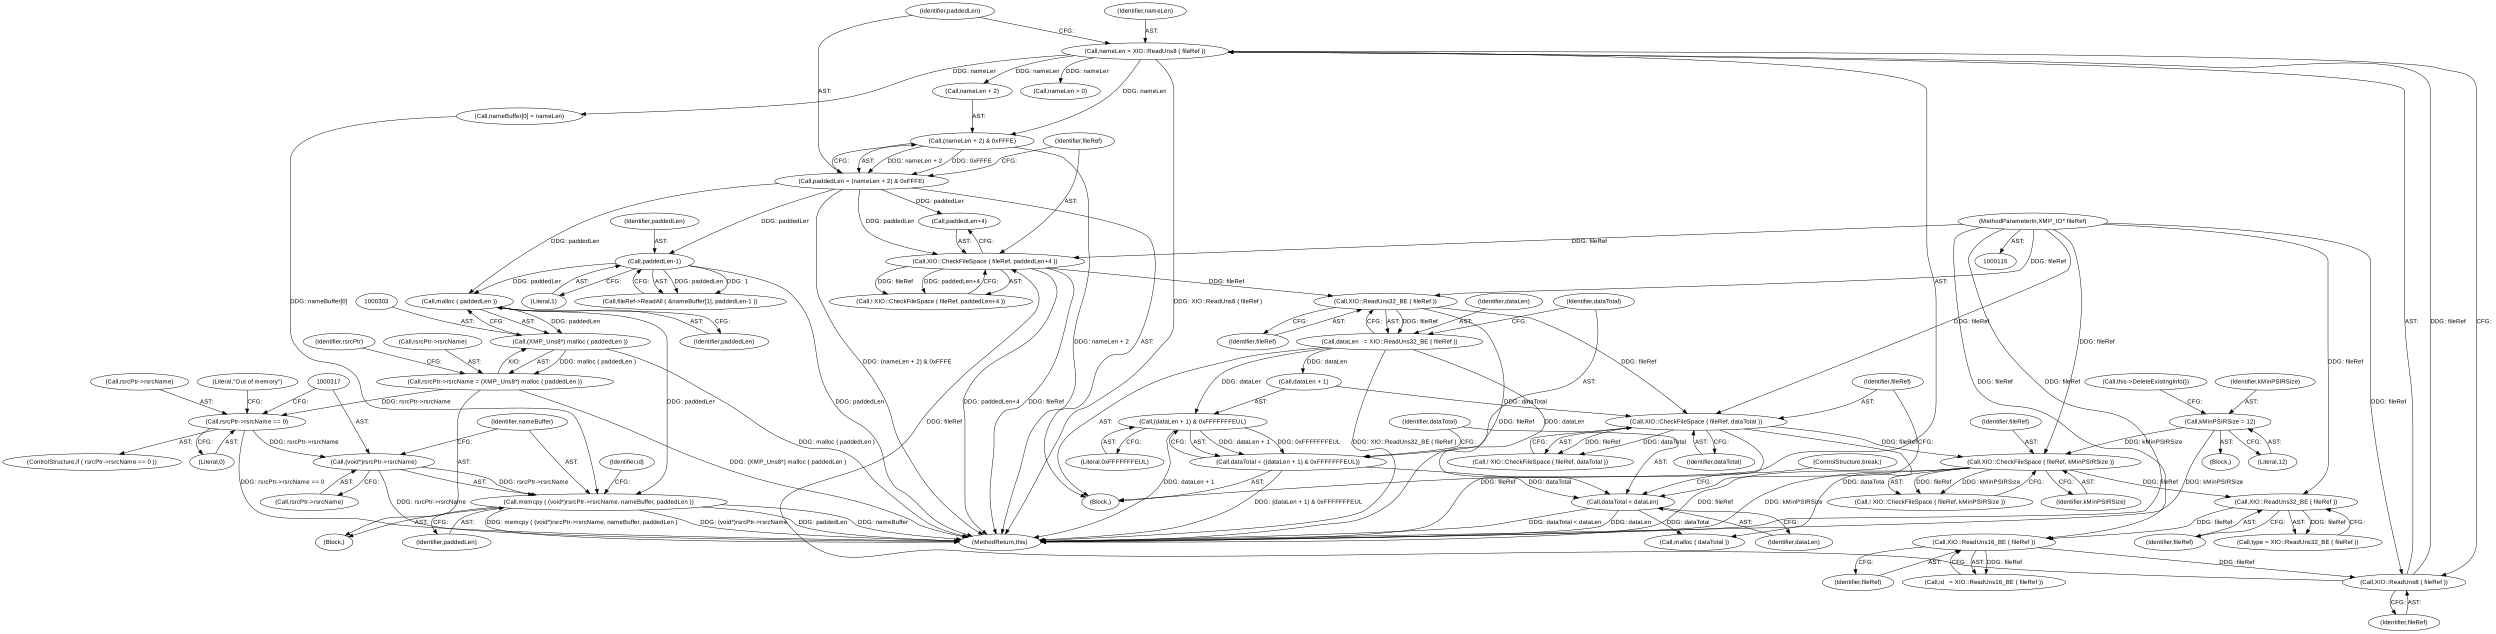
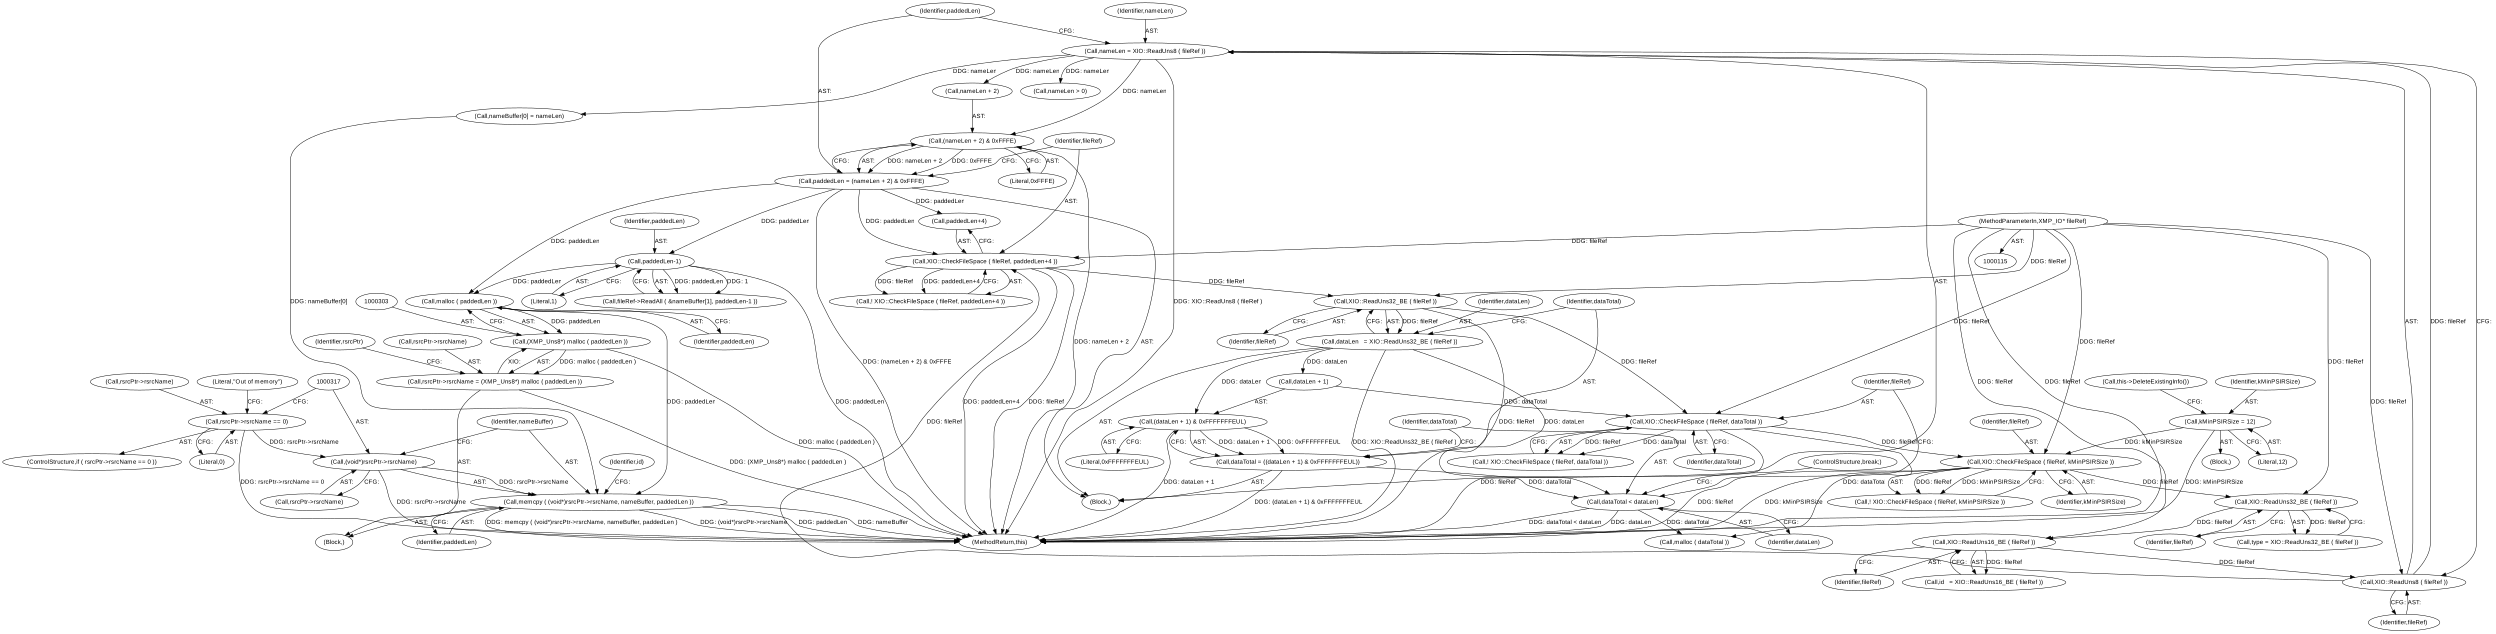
none -> (1032, 181)
(369, 400) -> none
